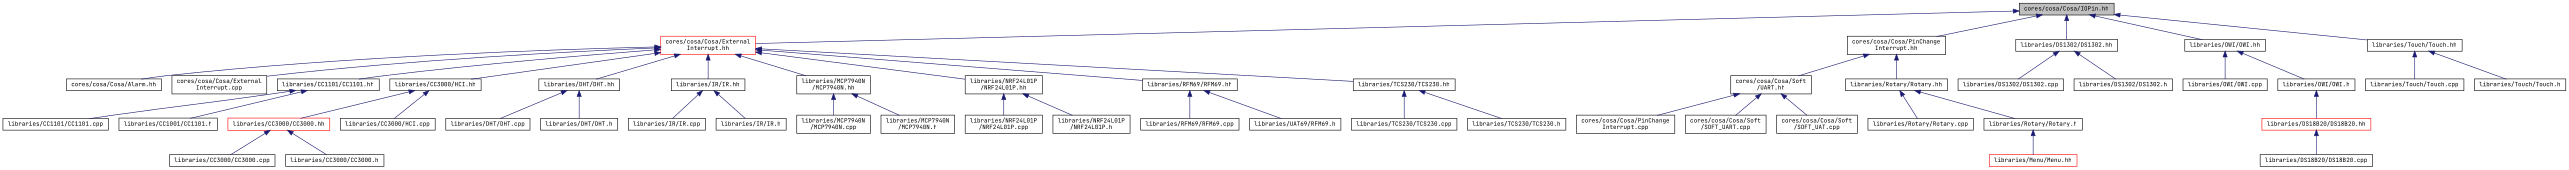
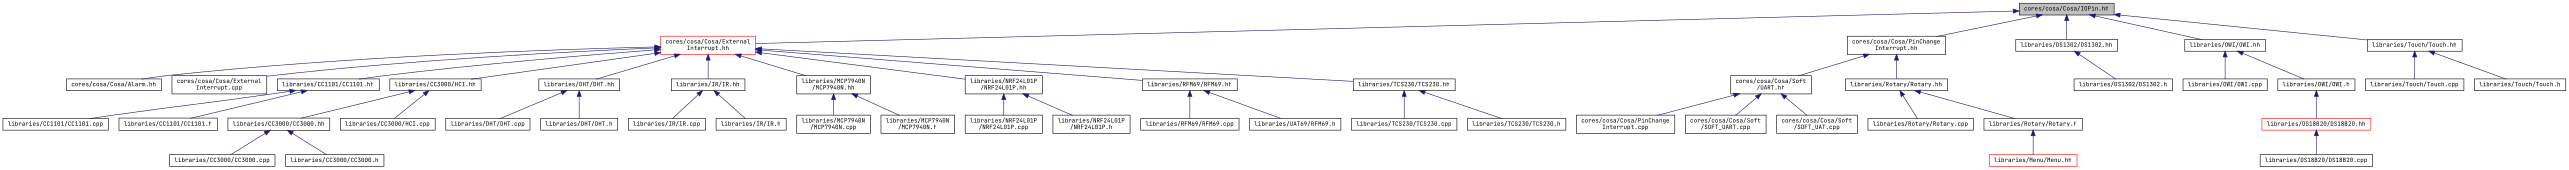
(2011, 85) -> none
(168, 124) -> (168, 124)
(279, 124) -> (279, 124)
